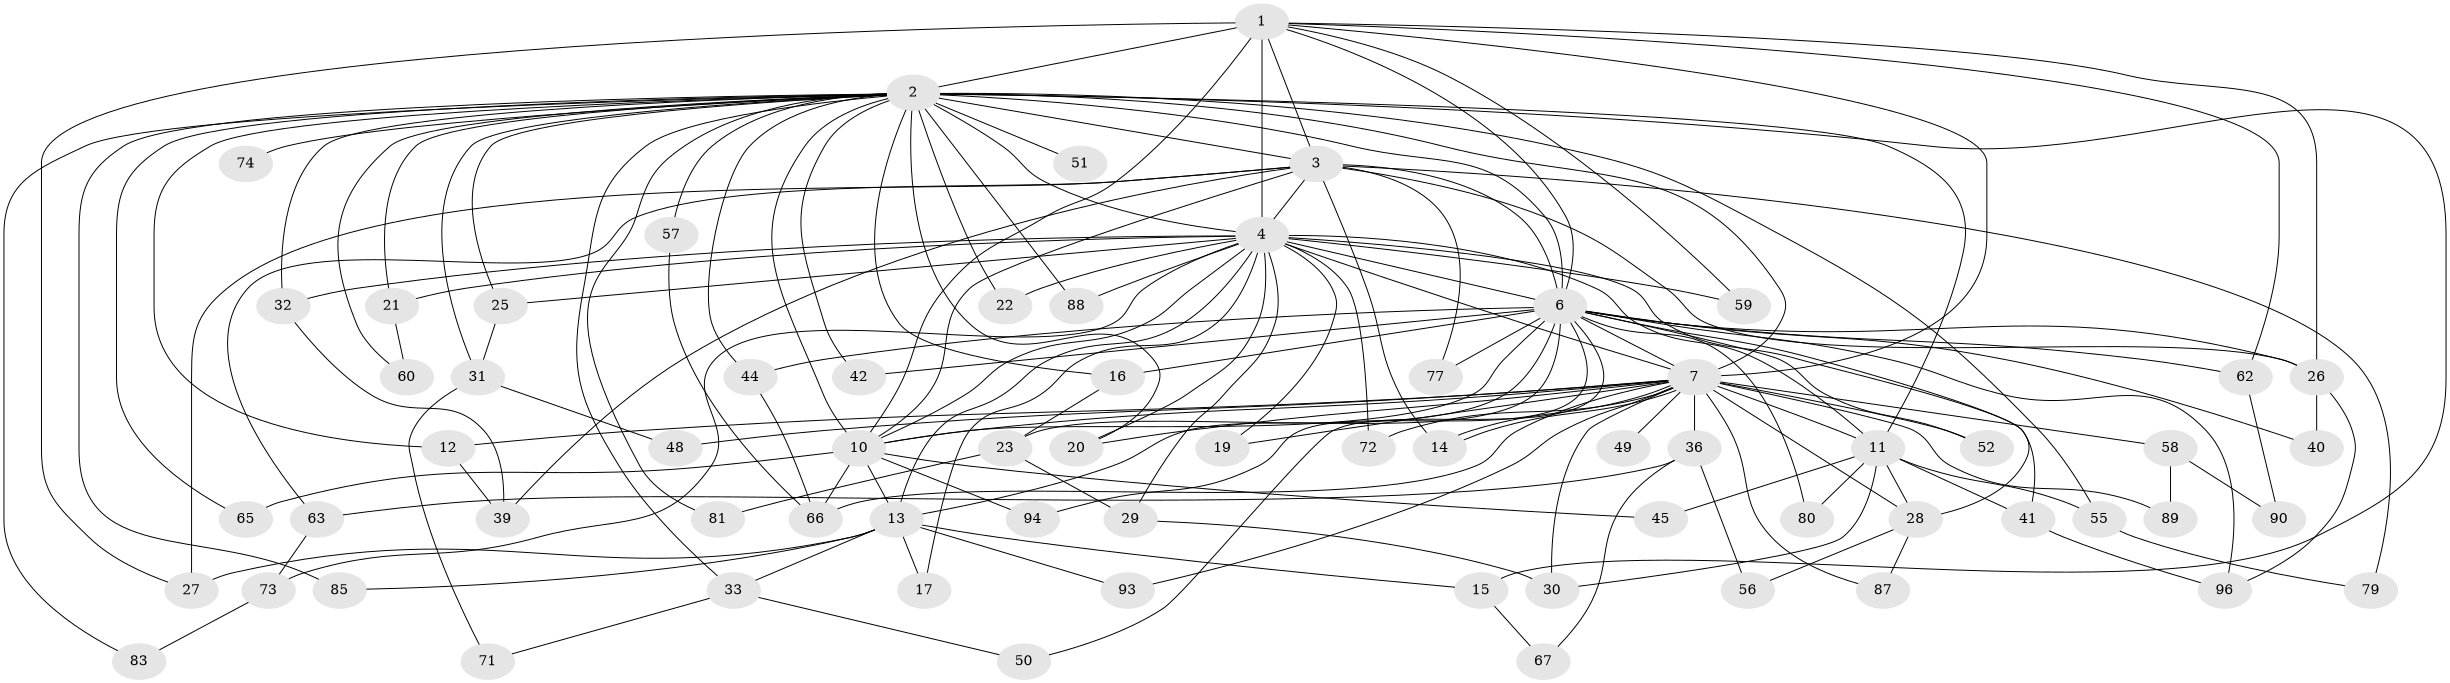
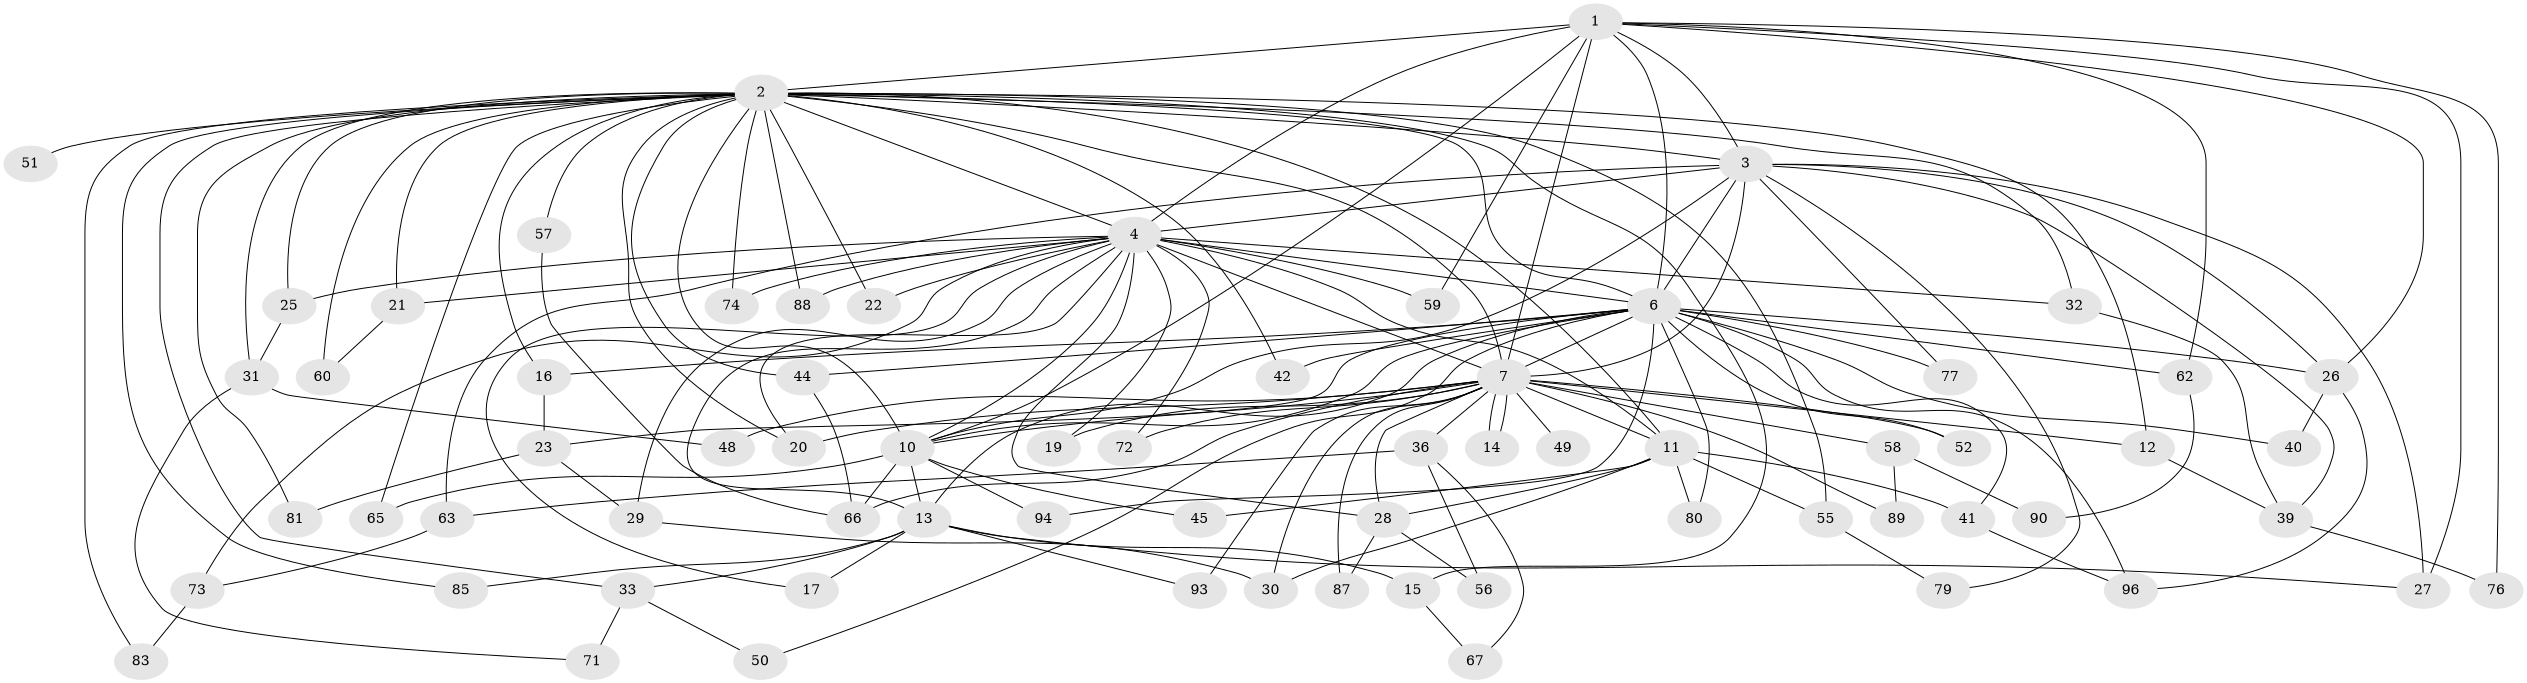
none -> (839, 270)
(1371, 302) -> (1710, 298)
none -> (2496, 591)
